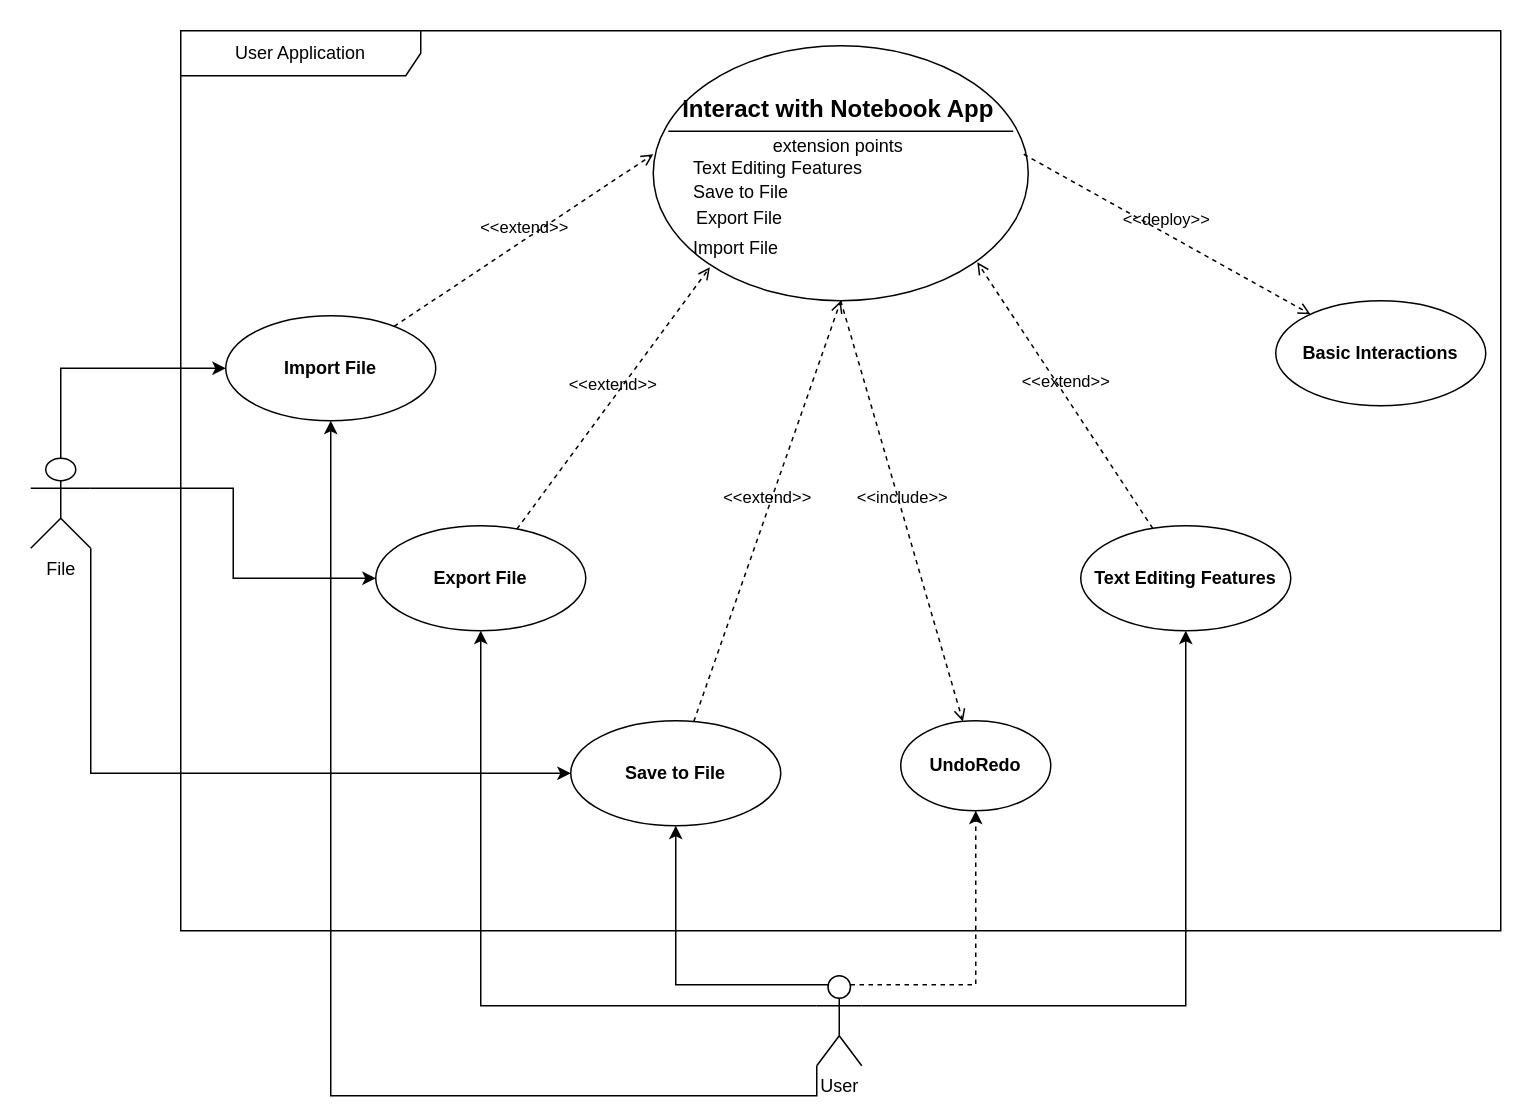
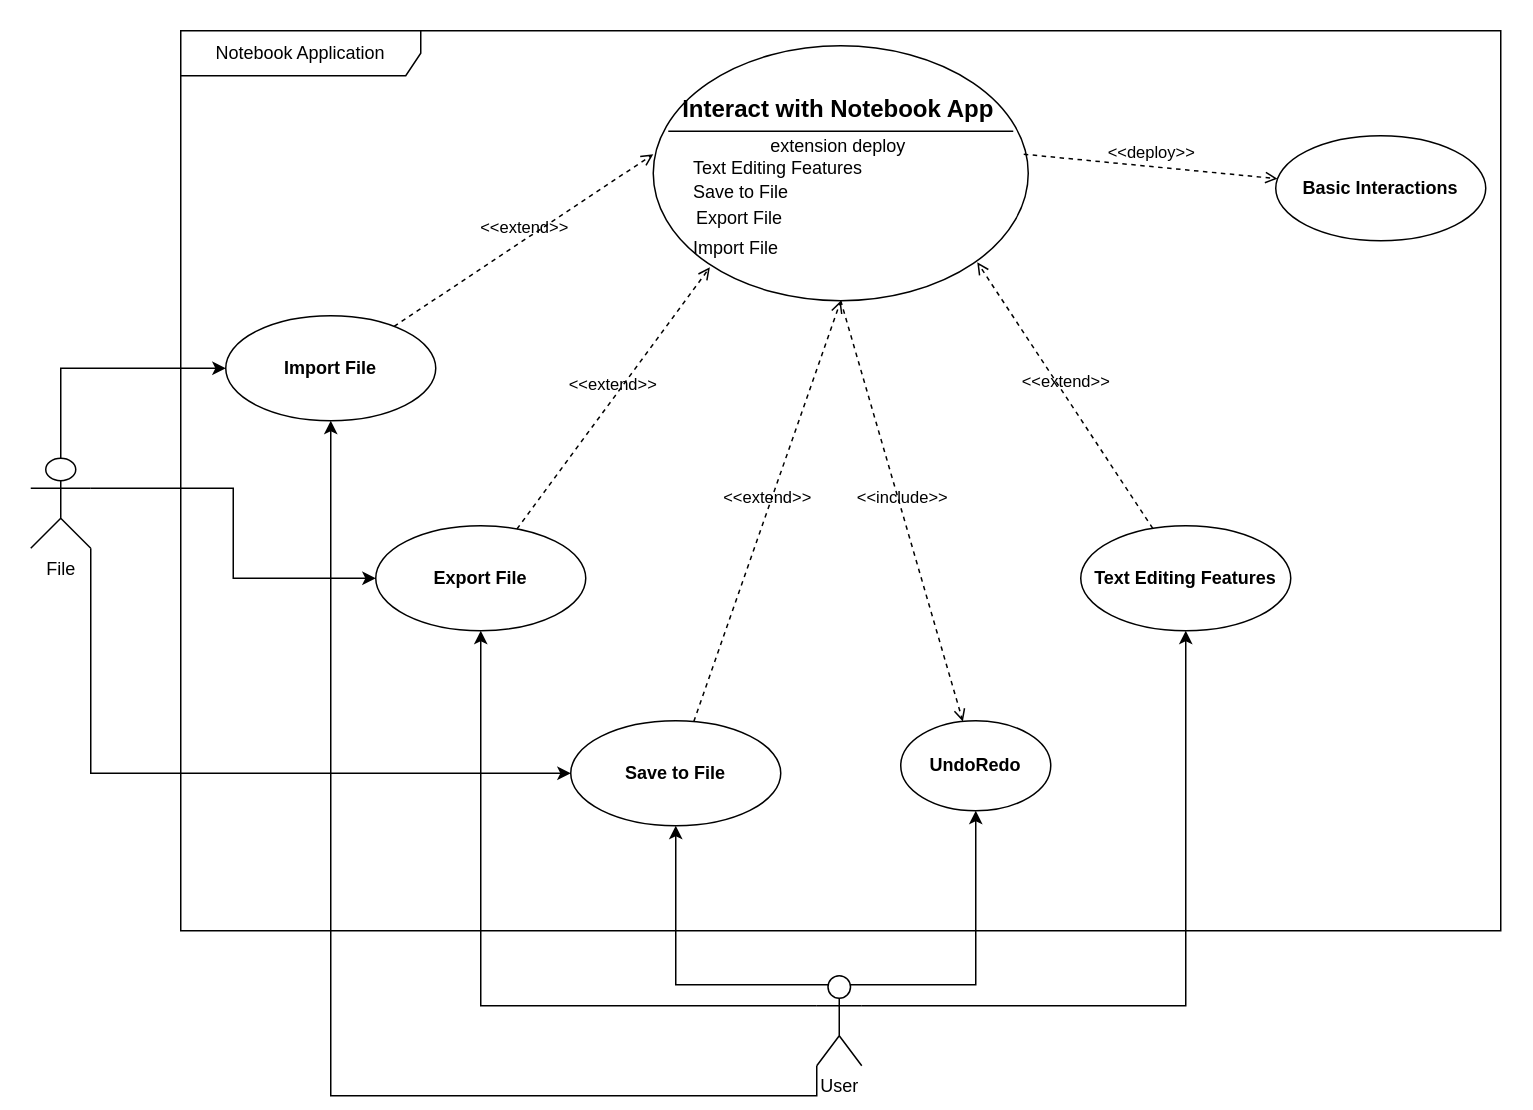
(301, 53) -> (301, 53)
(839, 146) -> (839, 146)
(1381, 353) -> (1381, 188)
(976, 965) -> (976, 965)
